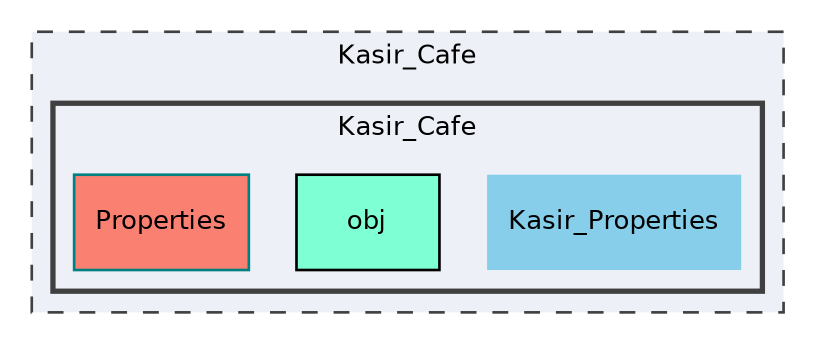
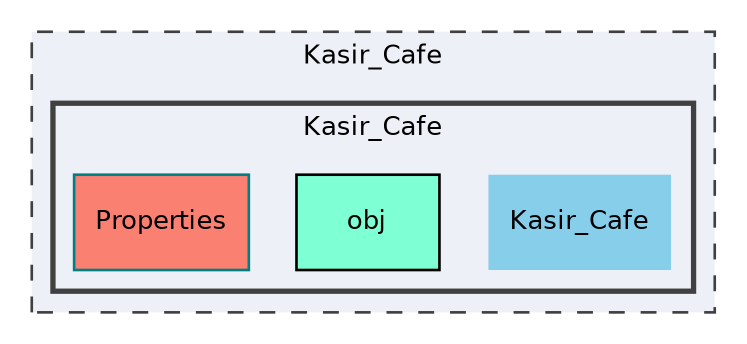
(614, 222) -> (580, 222)
